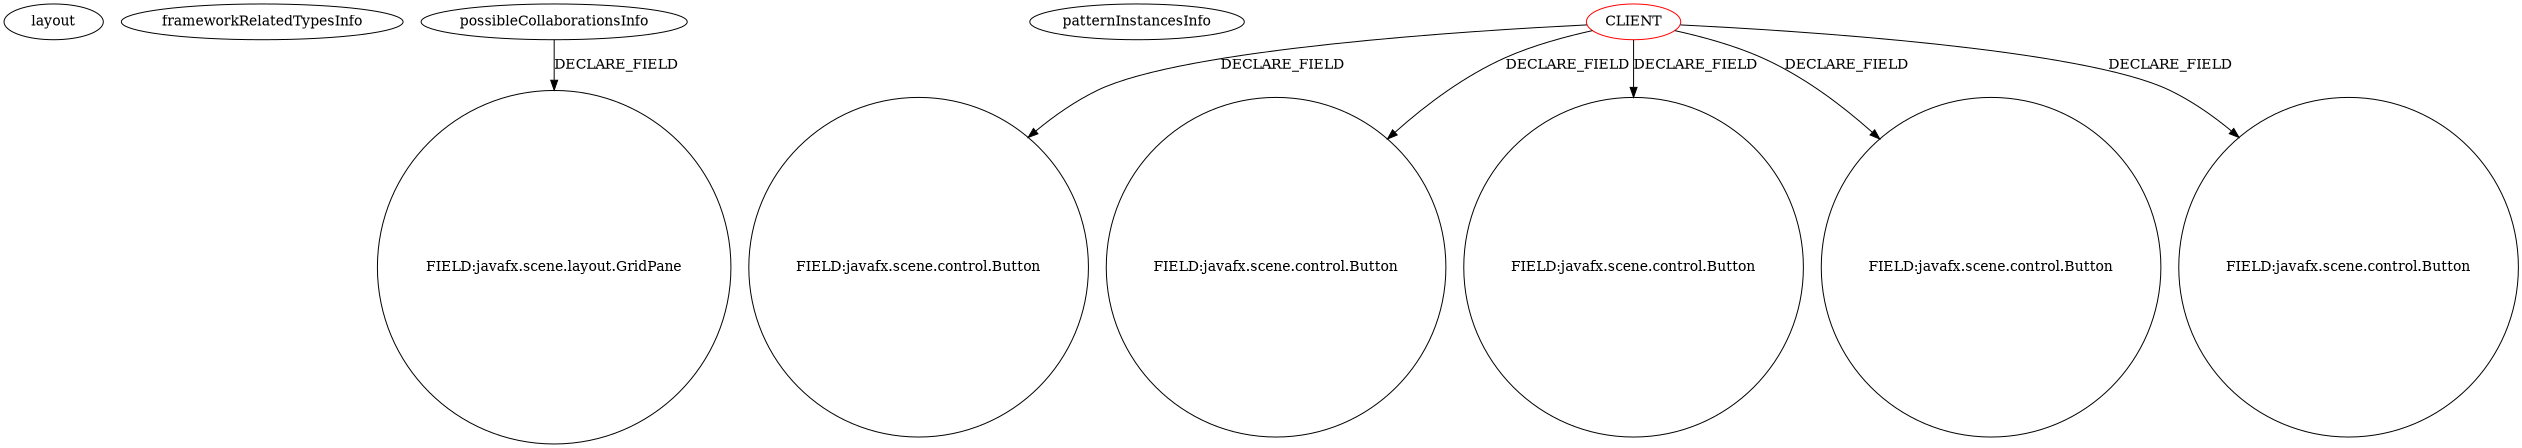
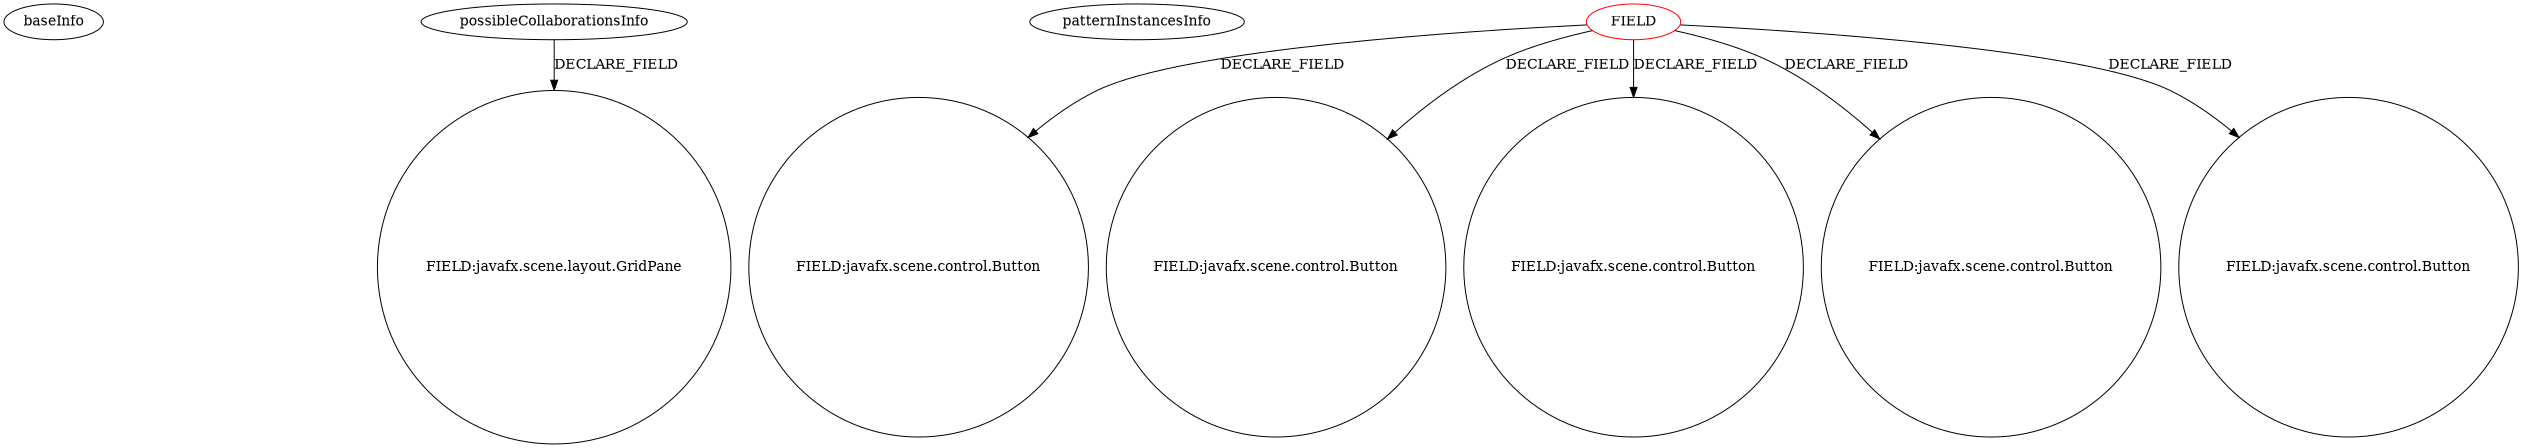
(54, 22) -> (54, 22)
(262, 22) -> none
(1634, 22) -> (1634, 22)
